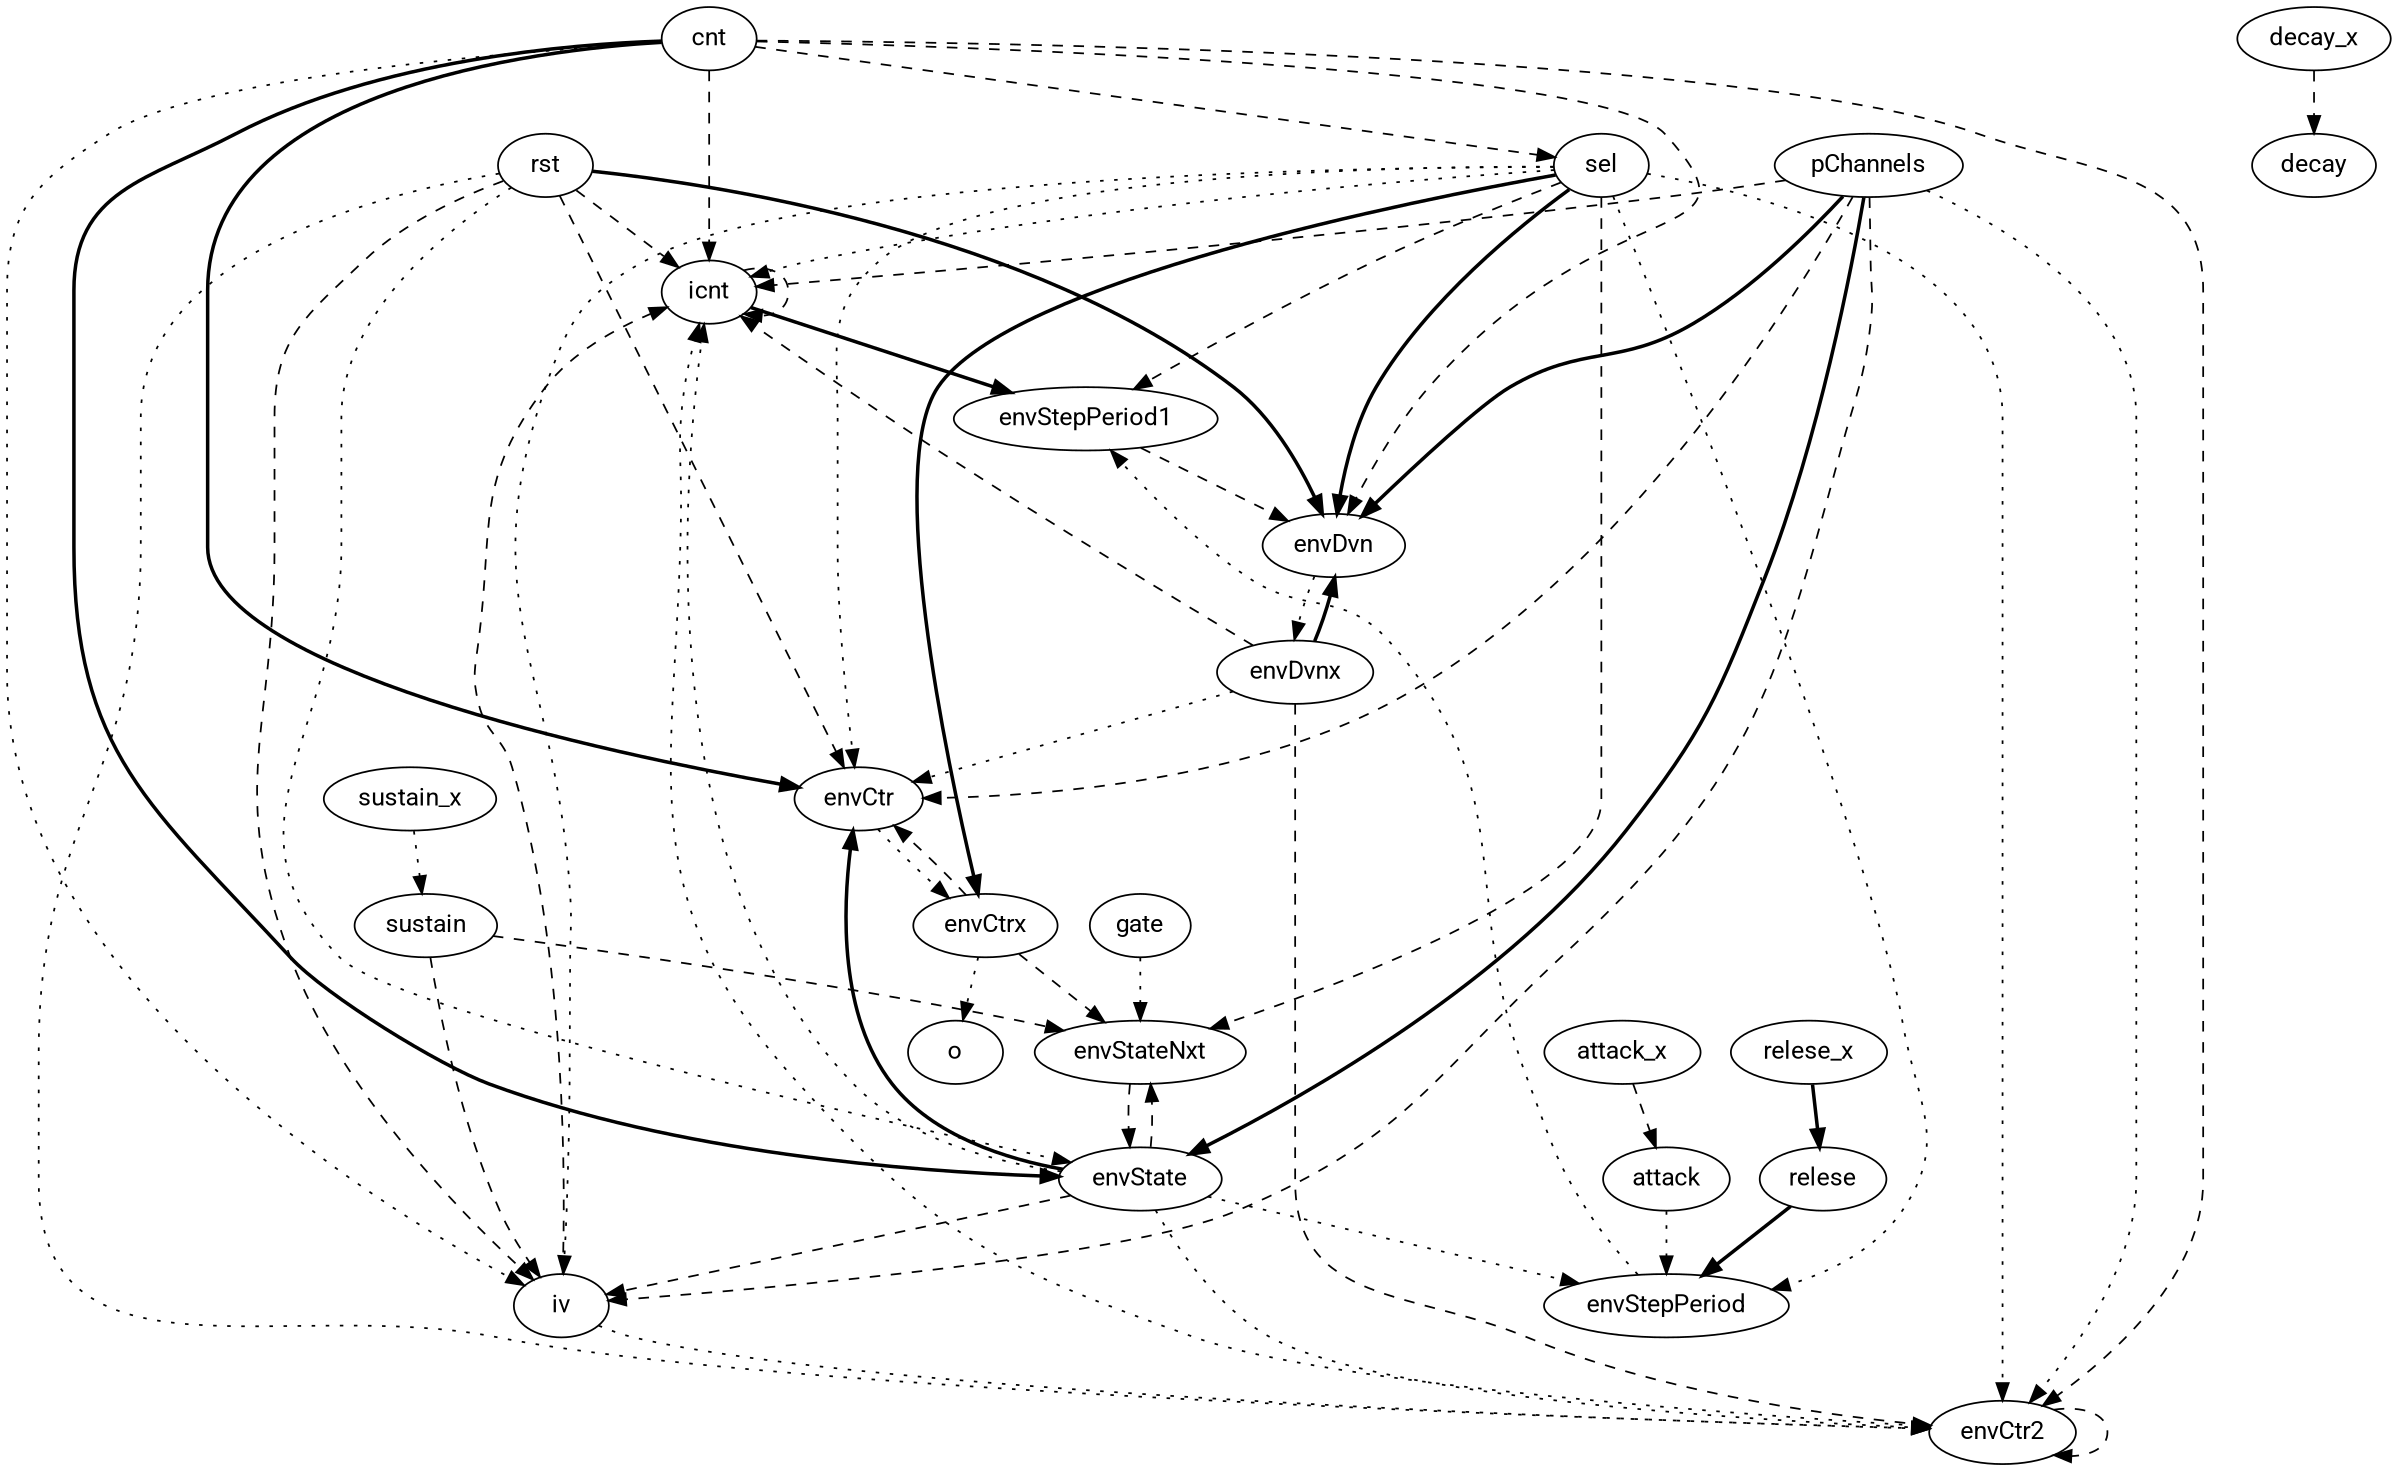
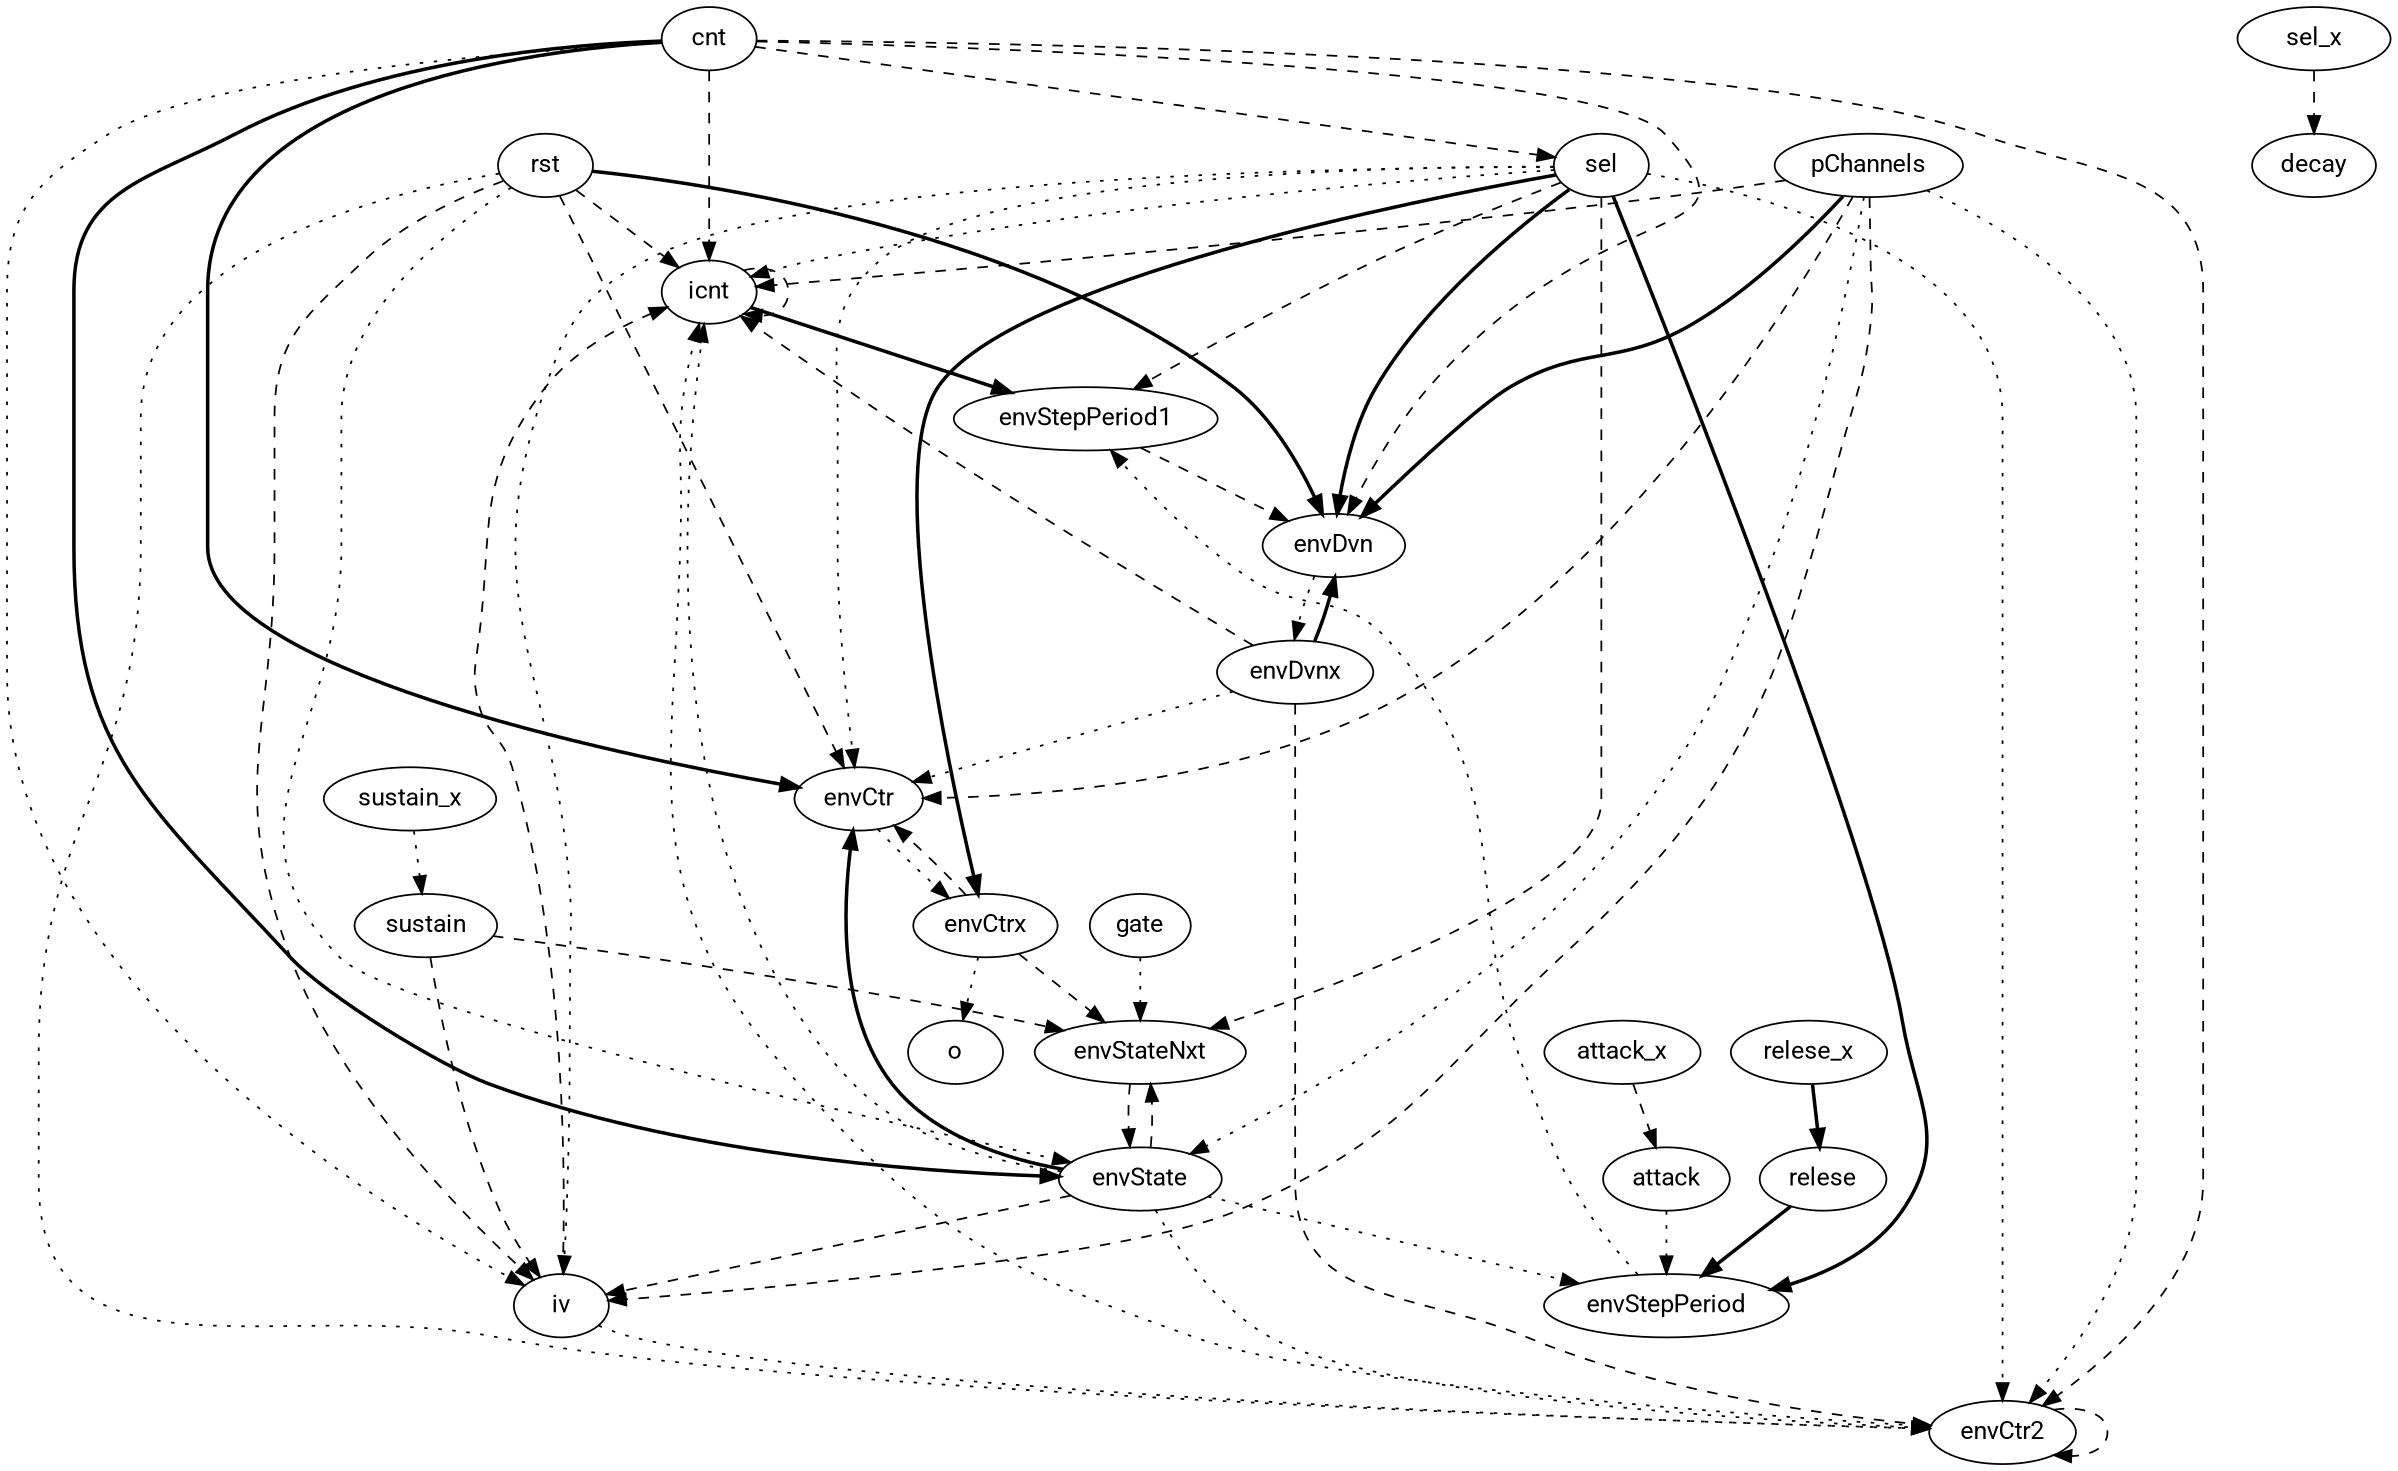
(2314, 39) -> (2314, 39)
(1827, 763) -> (1827, 763)
(1672, 768) -> (1672, 768)
